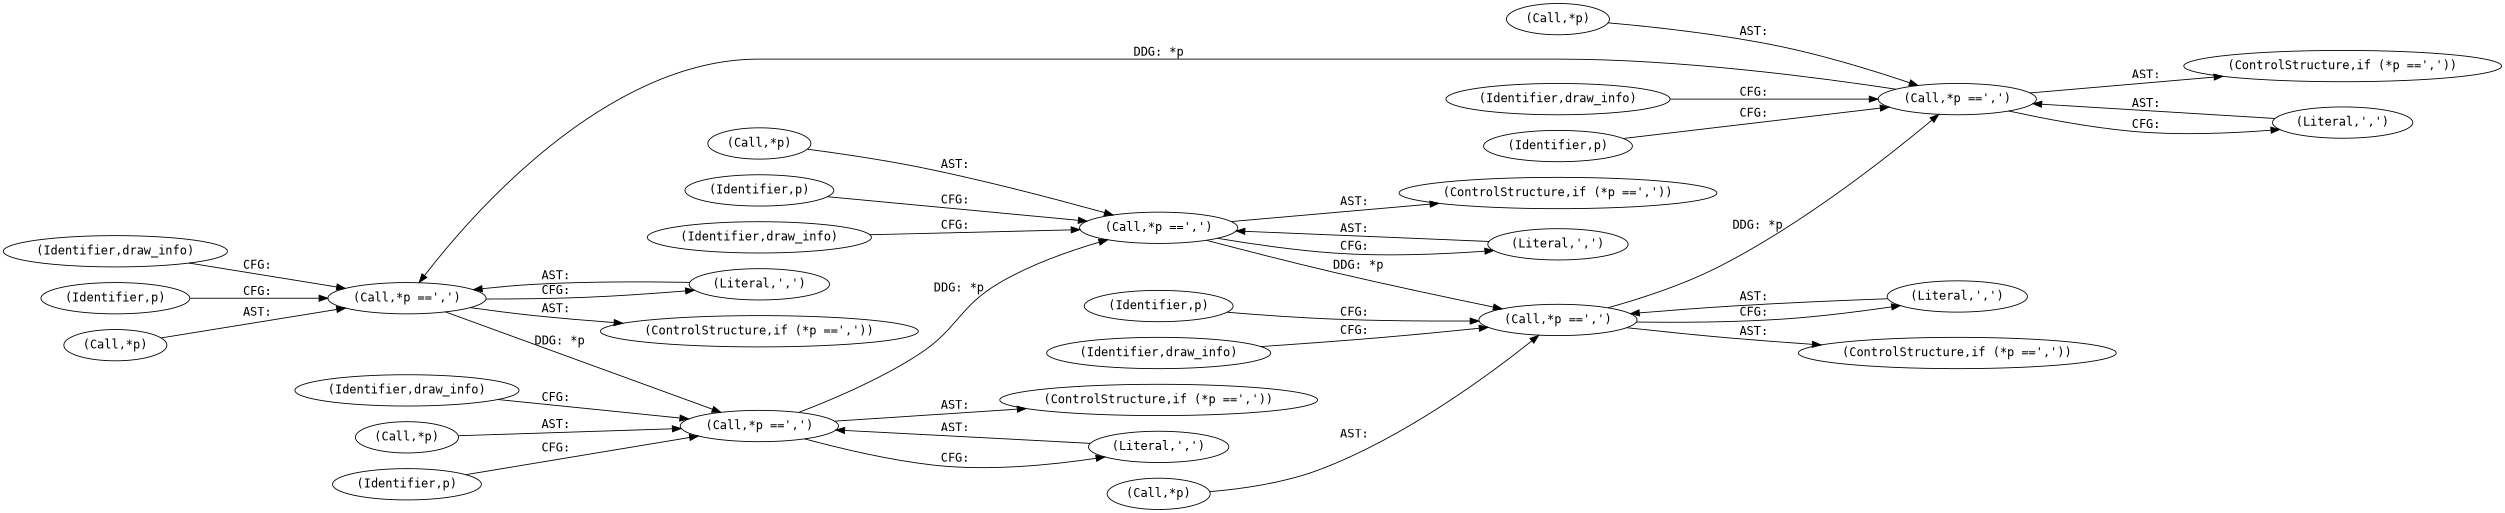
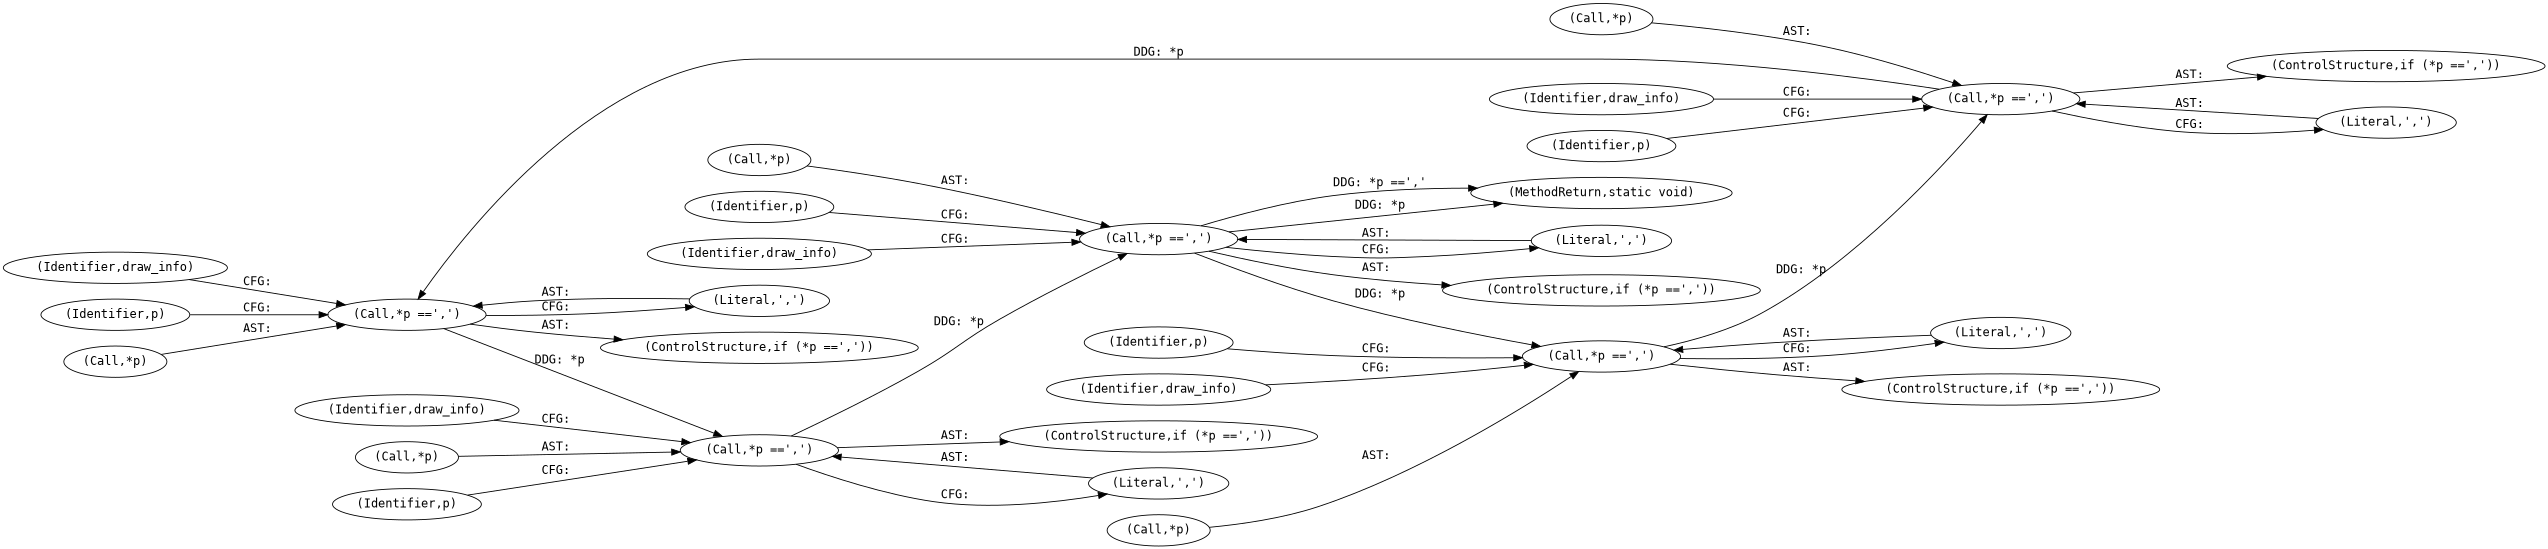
none -> (1601, 193)
